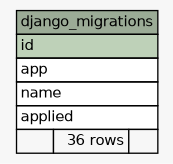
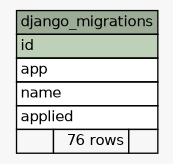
(96, 141) -> (96, 141)
